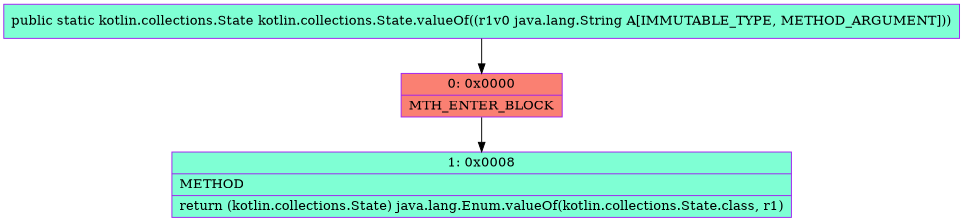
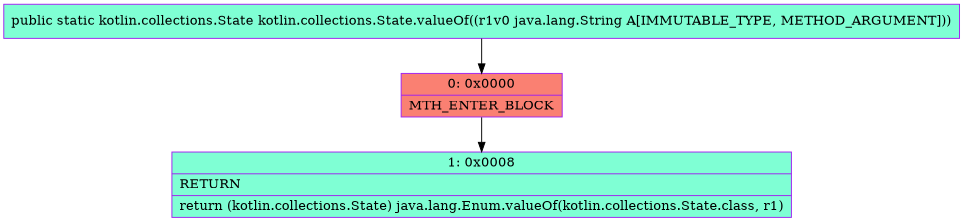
(212, 184) -> (210, 184)
